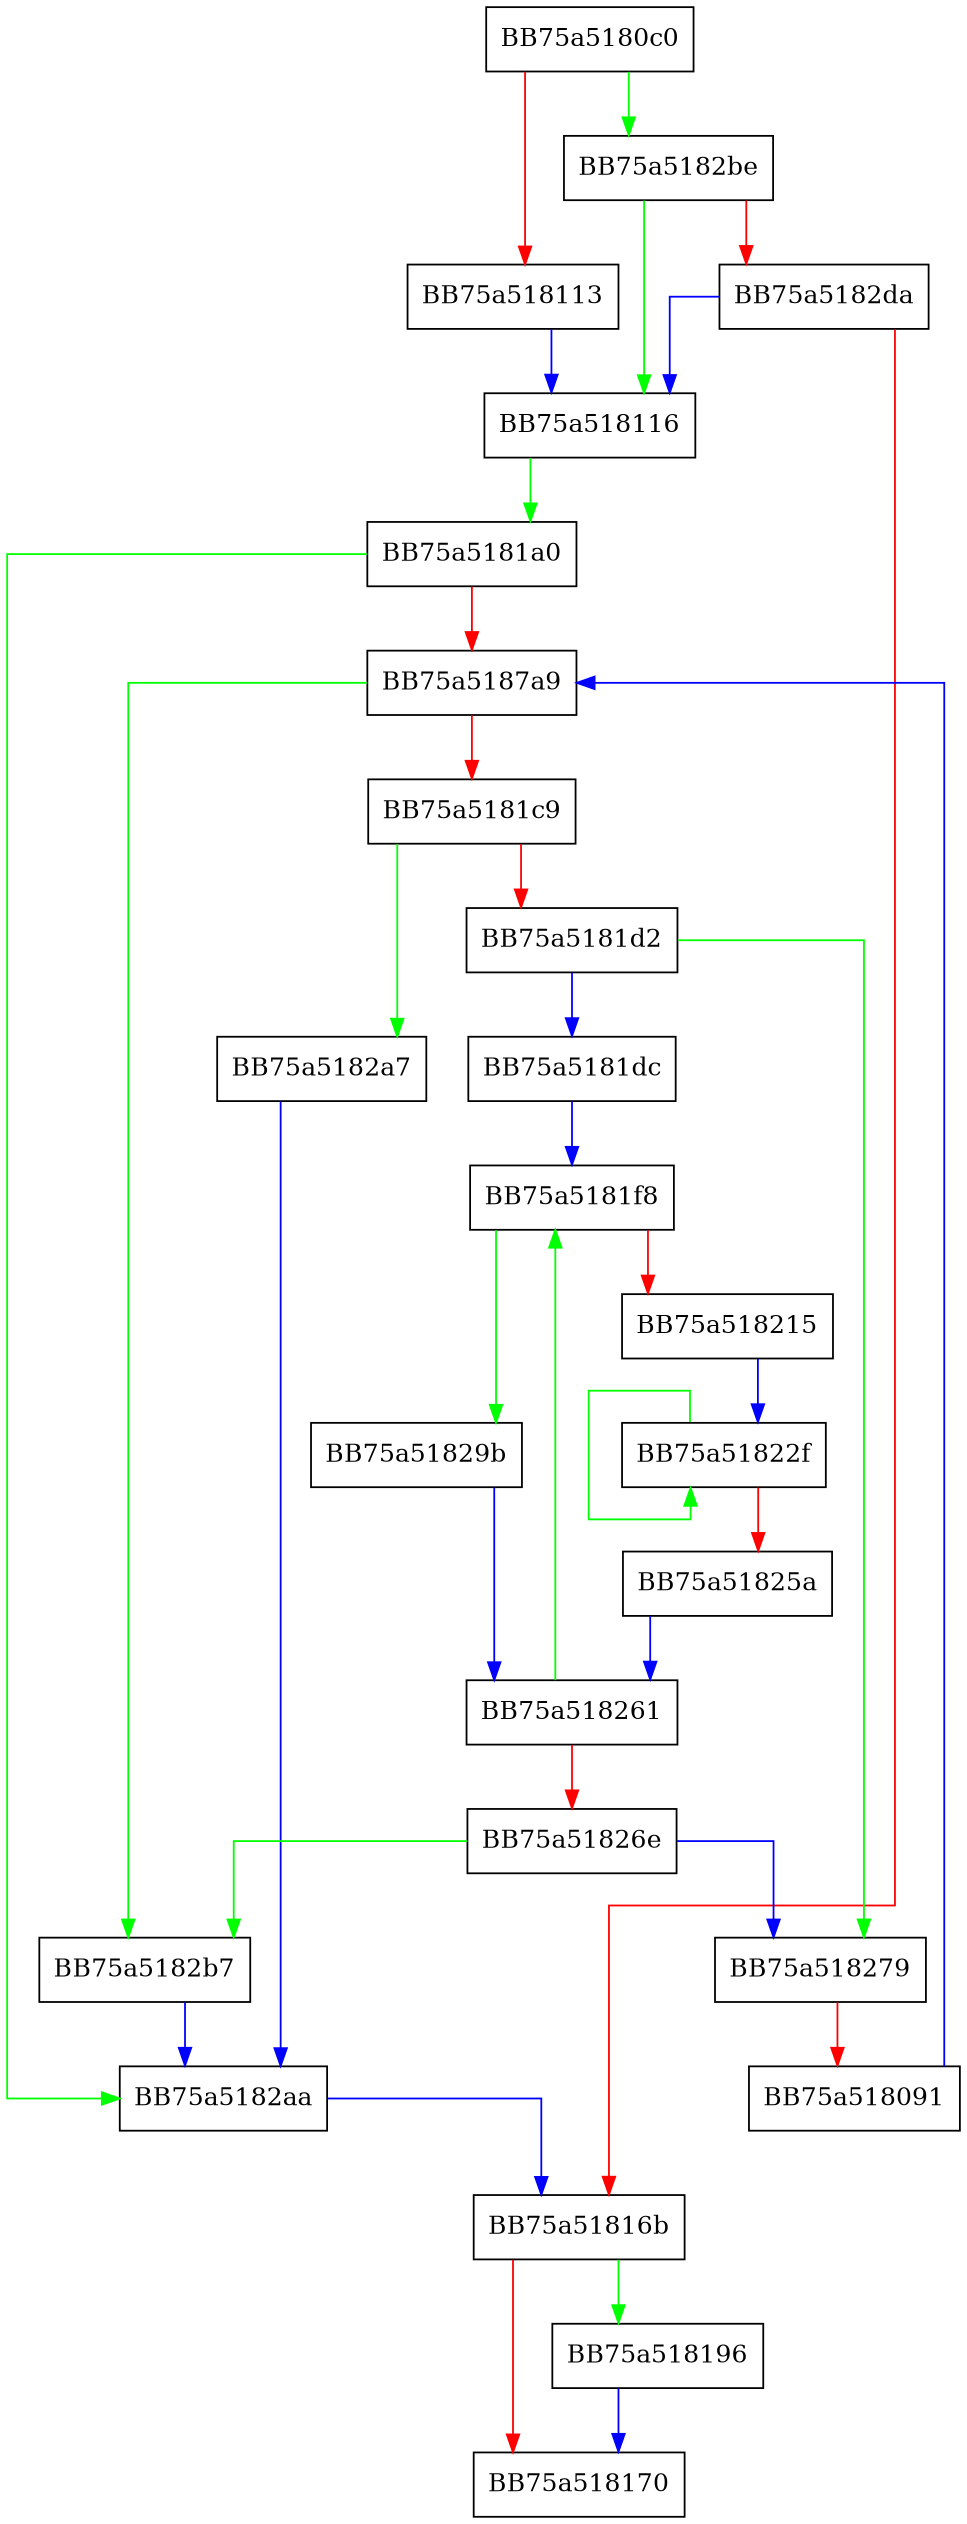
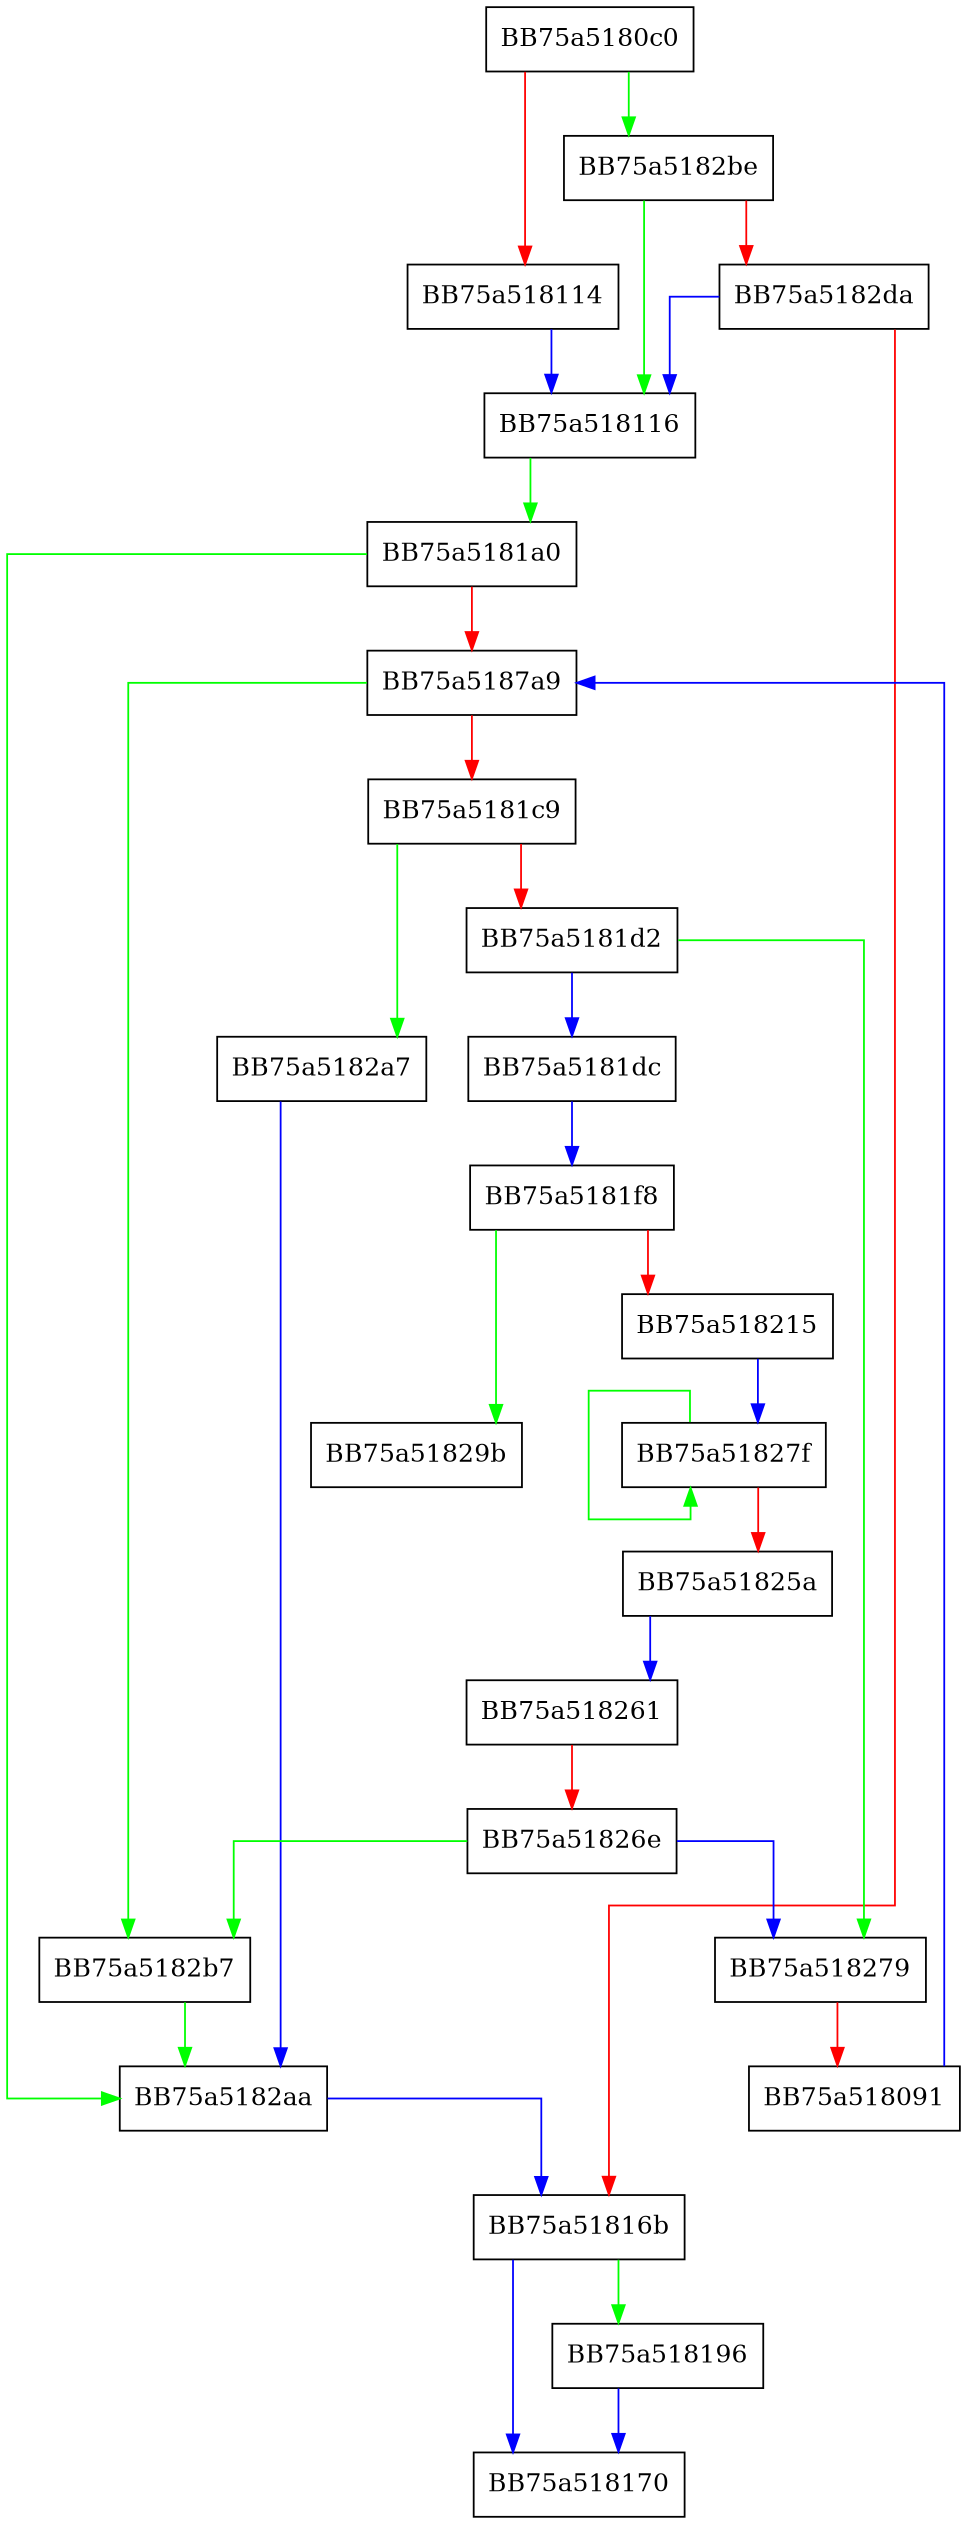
(513, 297) -> (513, 297)
(724, 1455) -> (724, 1455)
(555, 1464) -> none
(494, 1575) -> none
(185, 2025) -> (185, 2025)
(513, 2347) -> (513, 2347)
